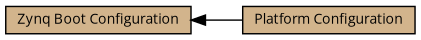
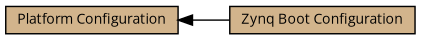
(224, 20) -> (211, 20)
